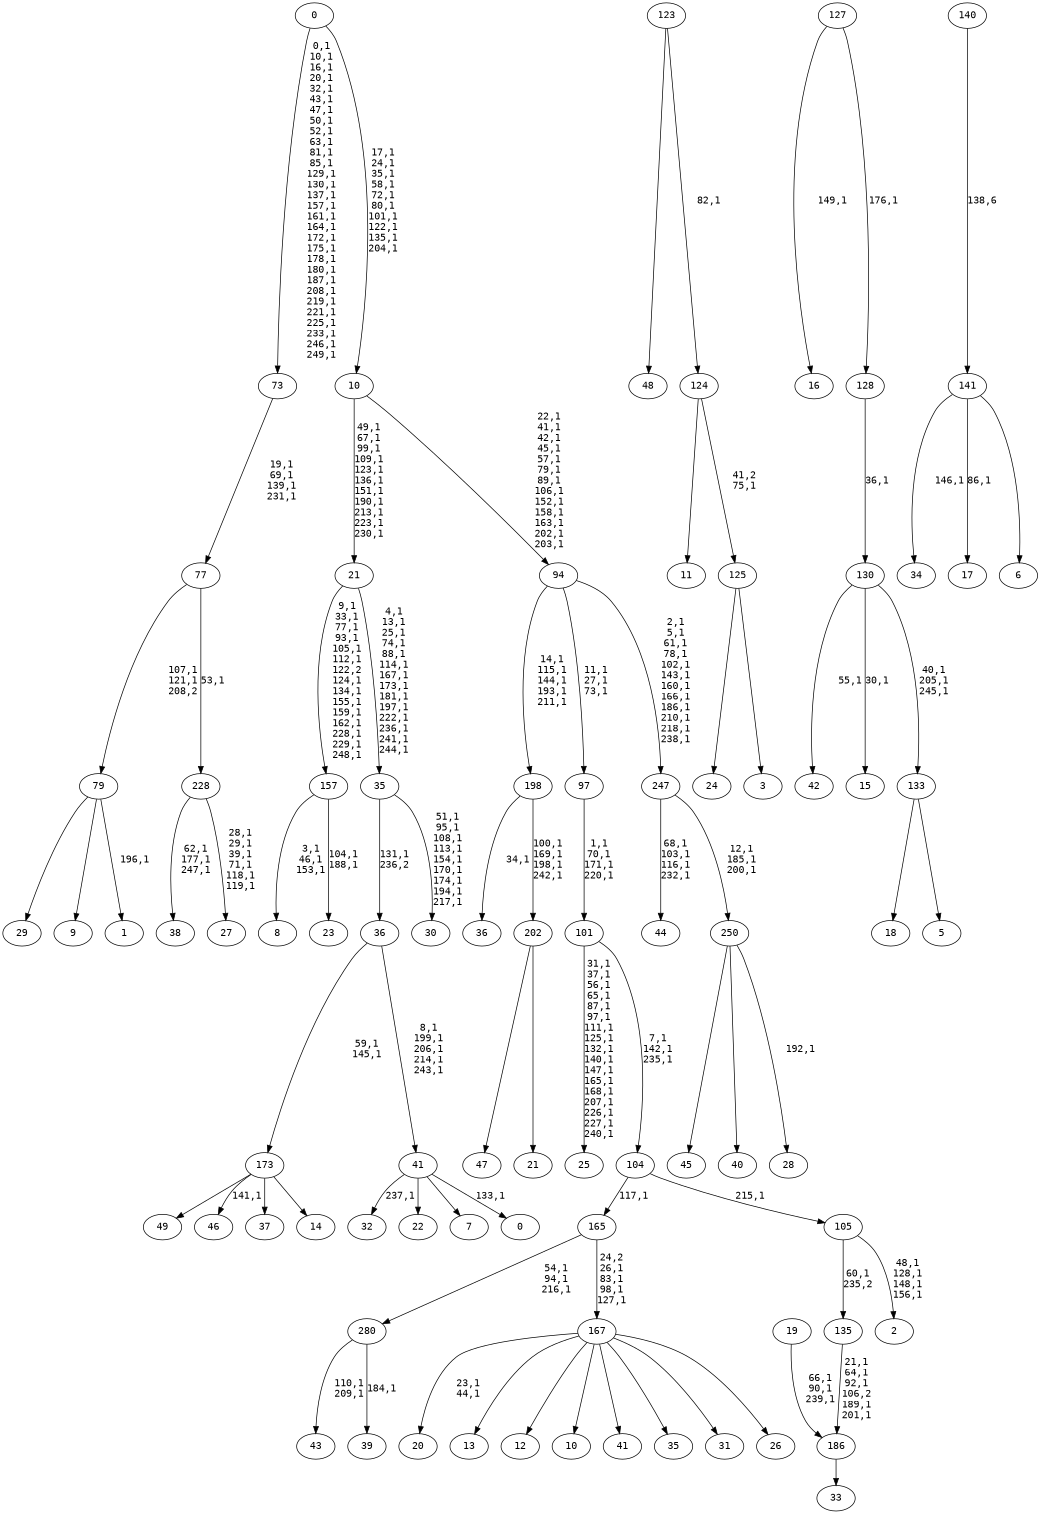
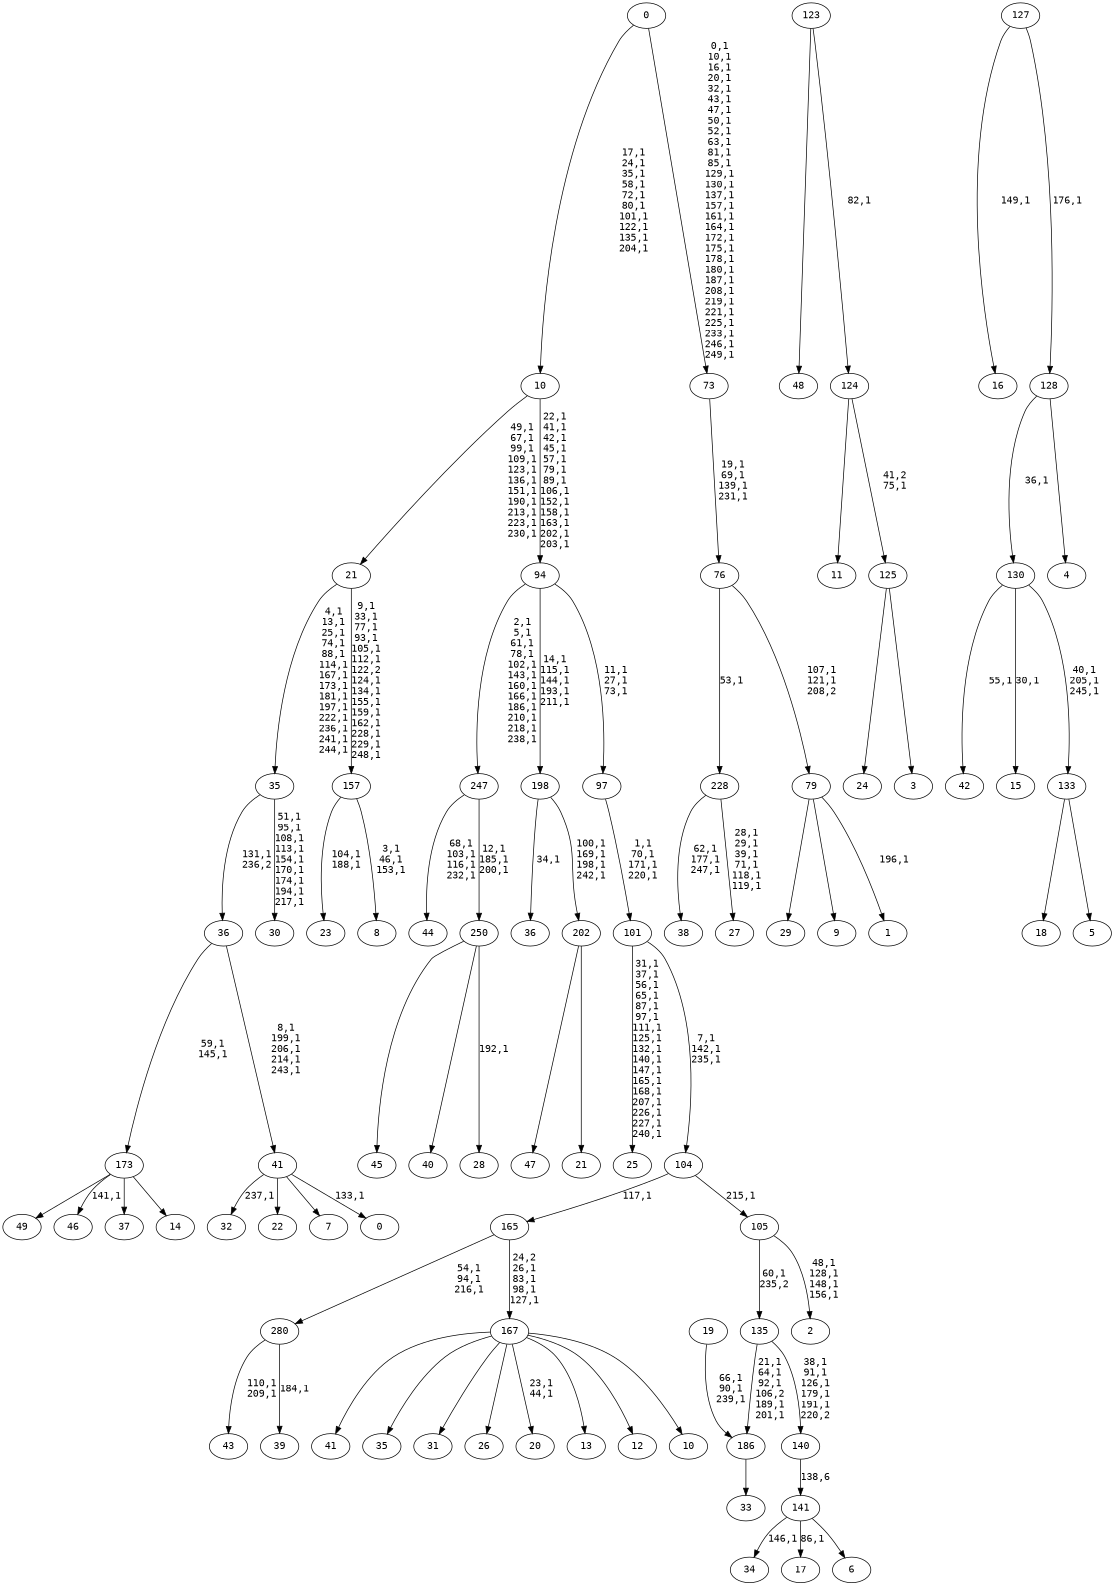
(201, 576) -> (720, 576)
none -> (1067, 576)
none -> (794, 1381)
